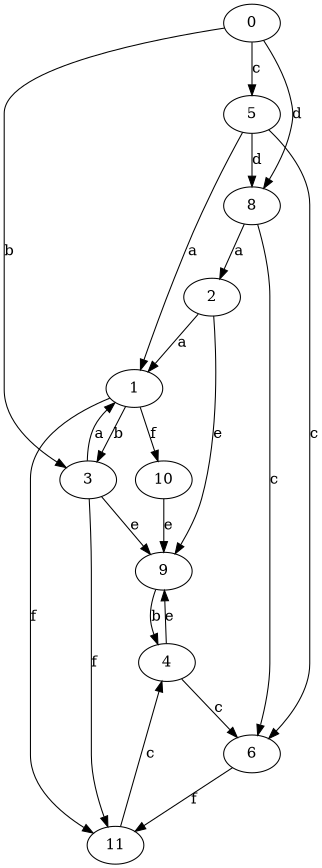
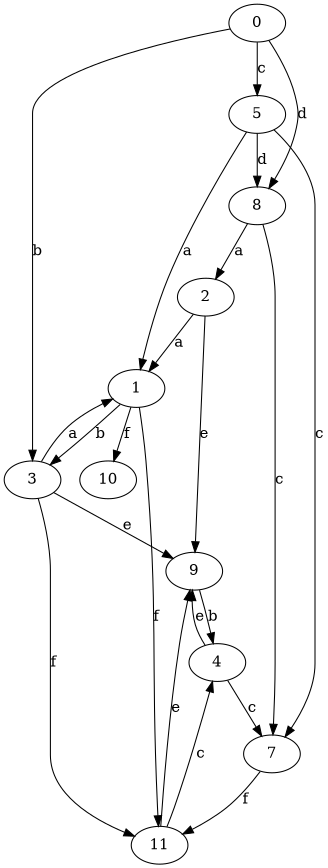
(164, 520) -> (171, 713)
(252, 754) -> (272, 754)
